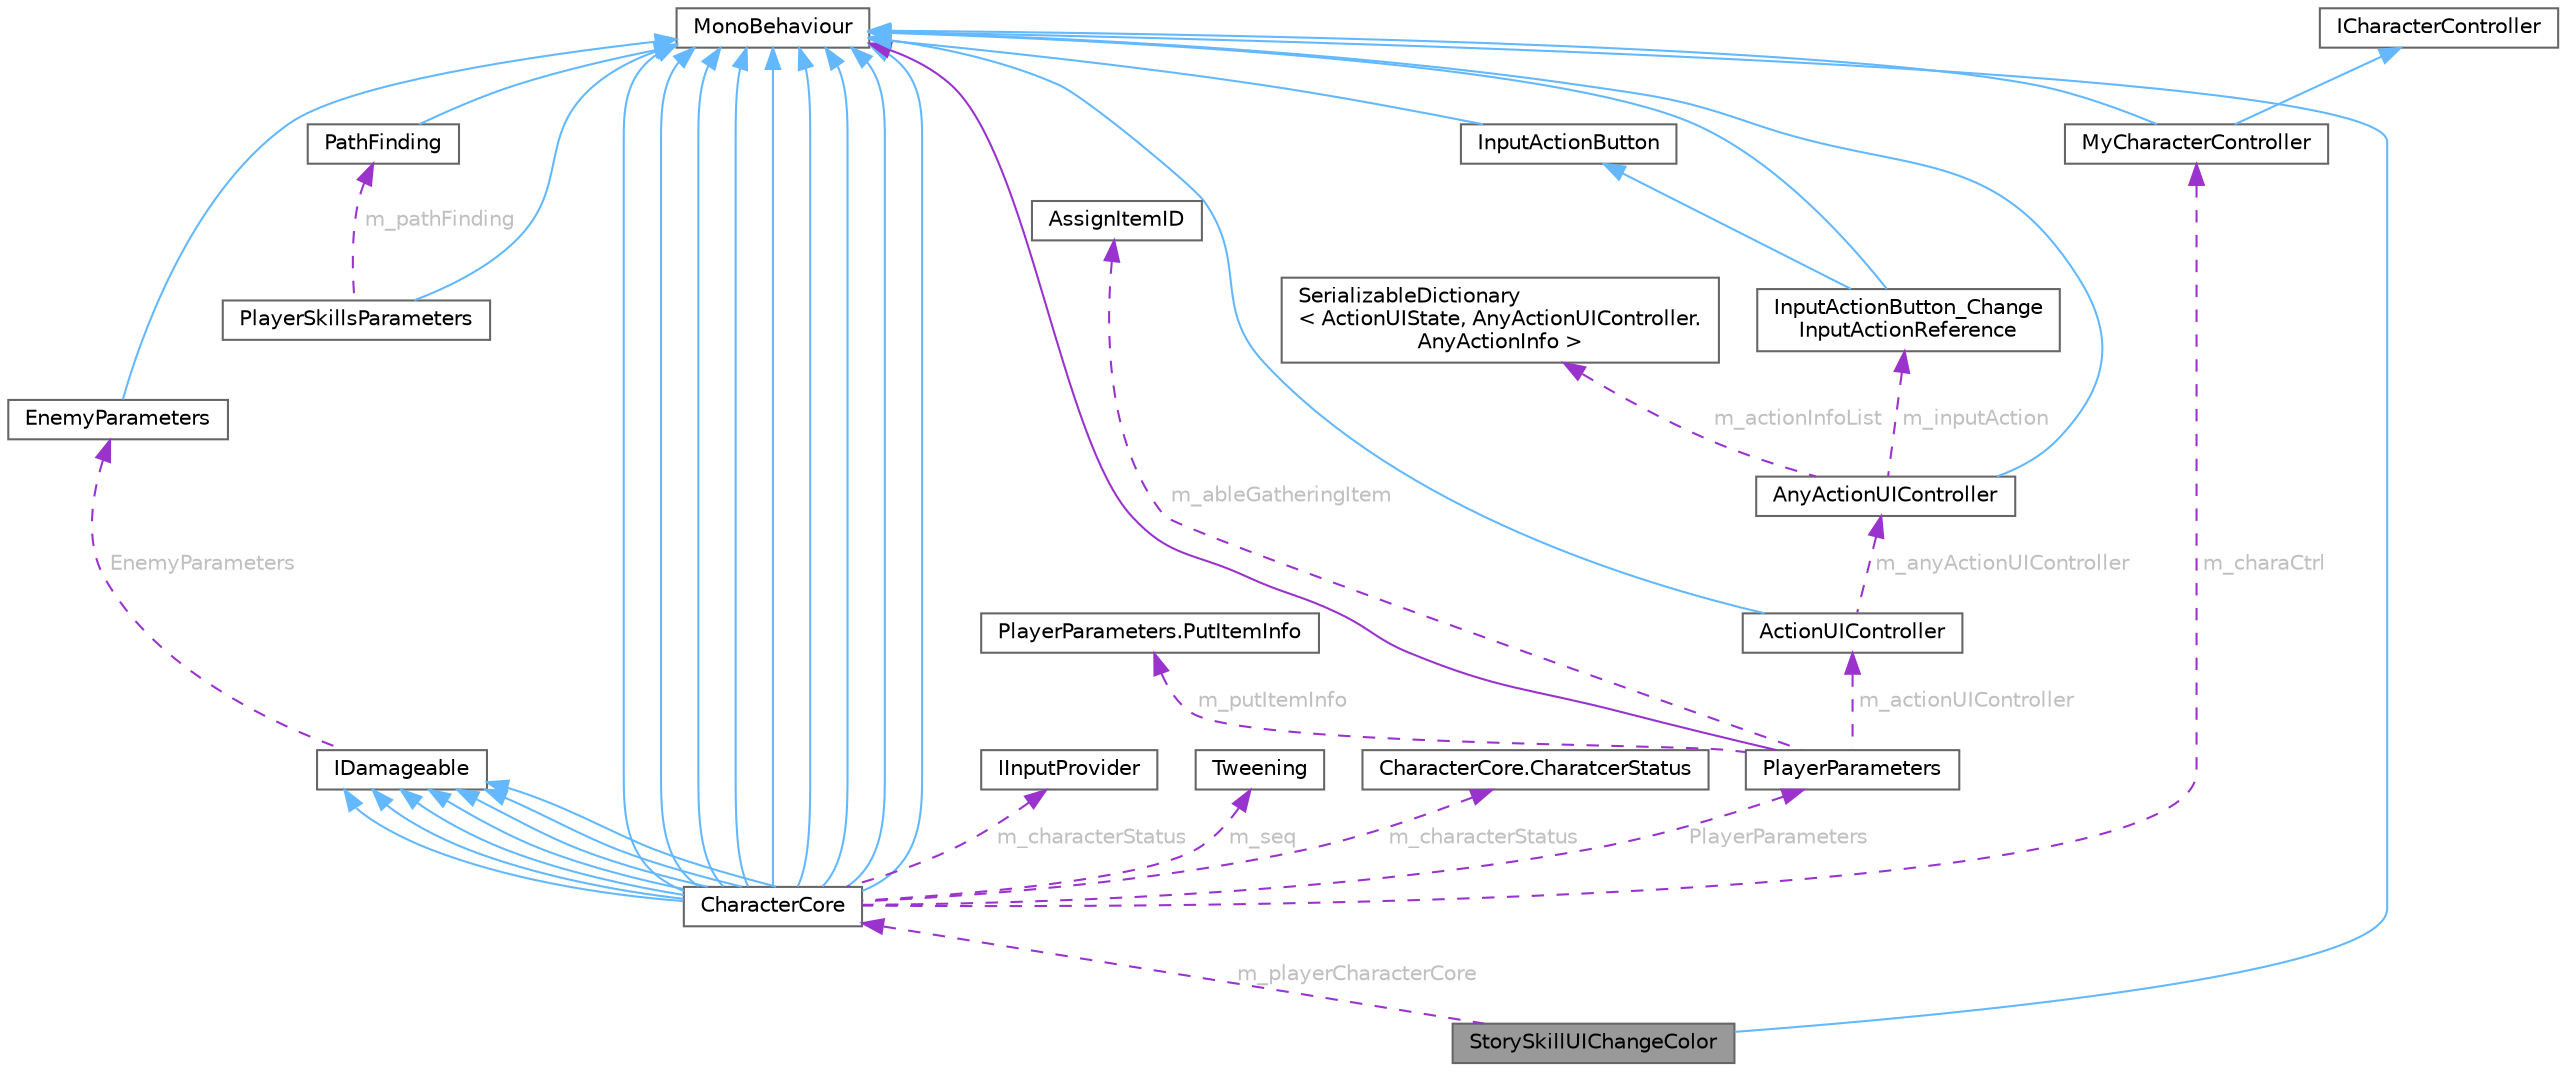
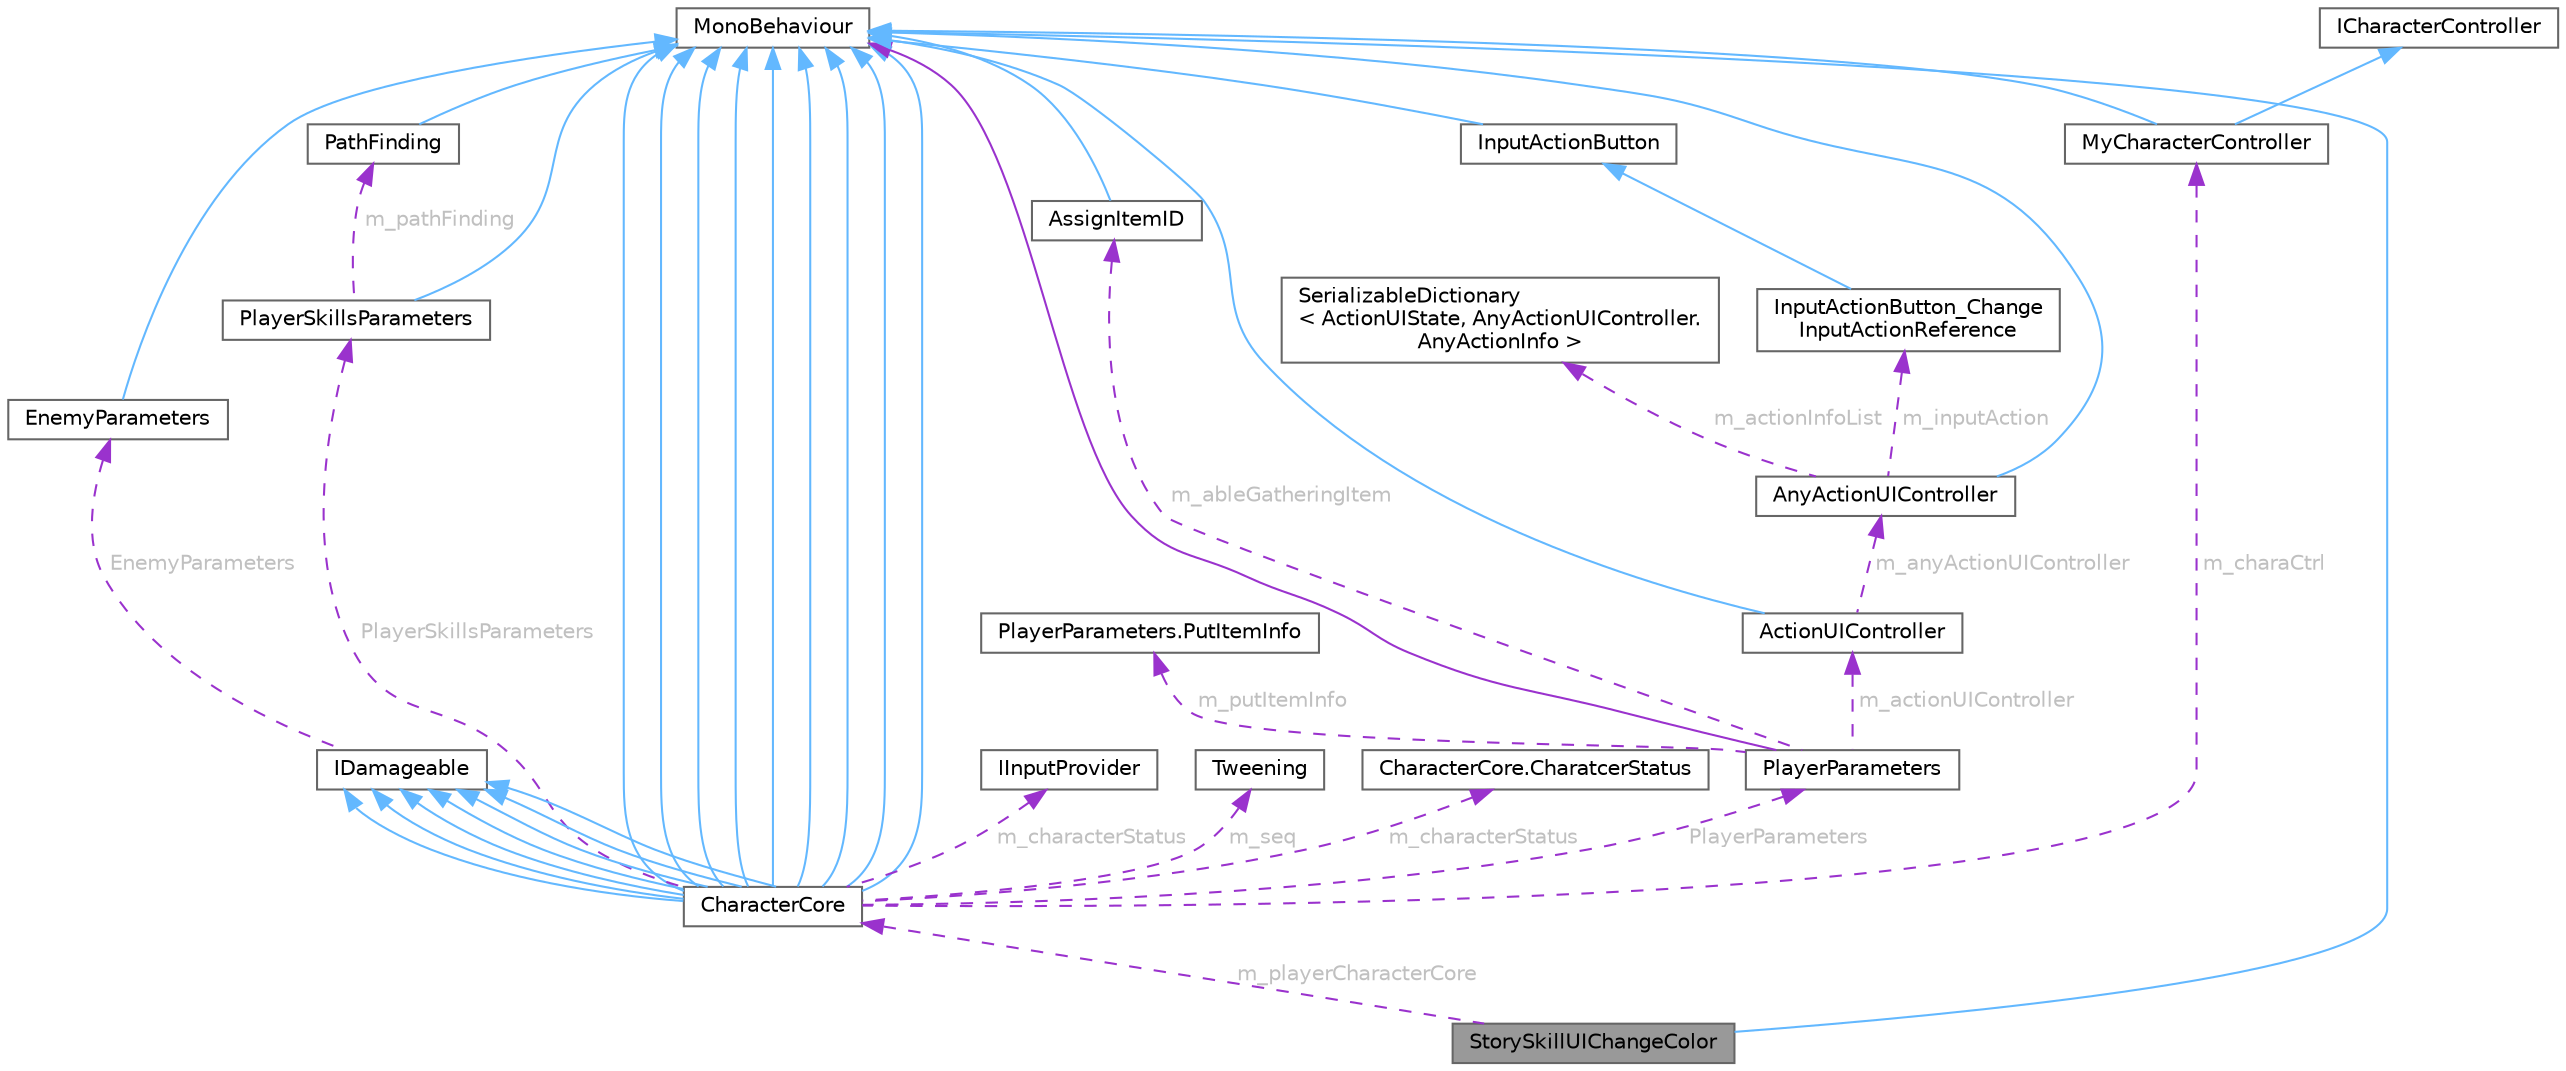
(1658, 112) -> (1039, 92)
none -> (394, 695)
